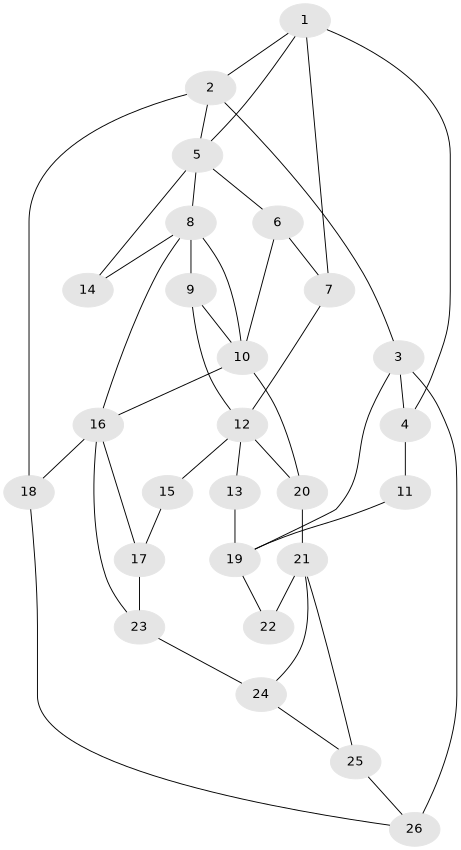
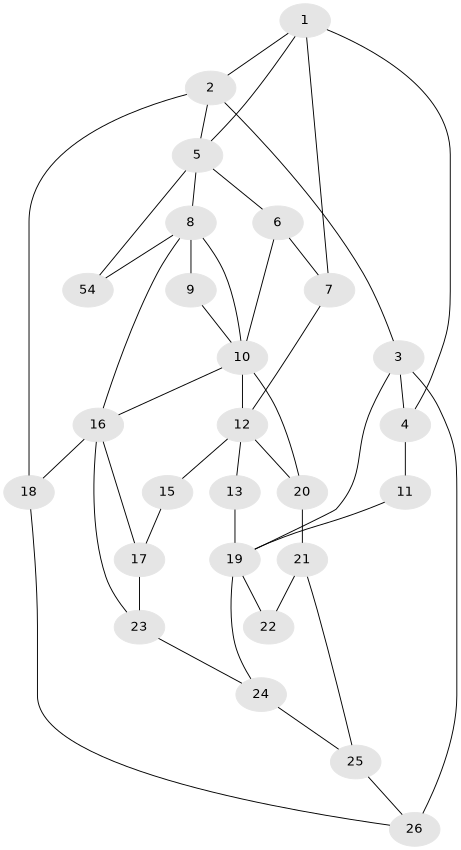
(88, 290) -> (88, 290)
(204, 361) -> (242, 391)
(305, 633) -> (232, 630)
